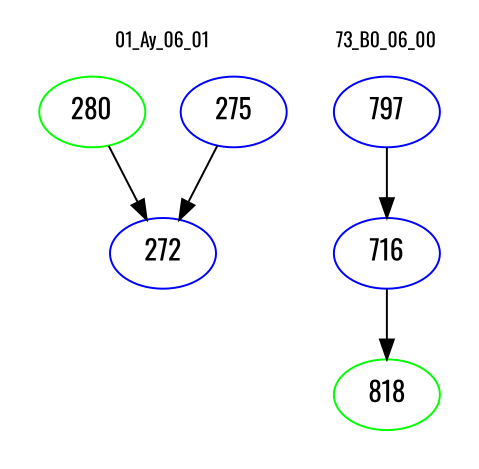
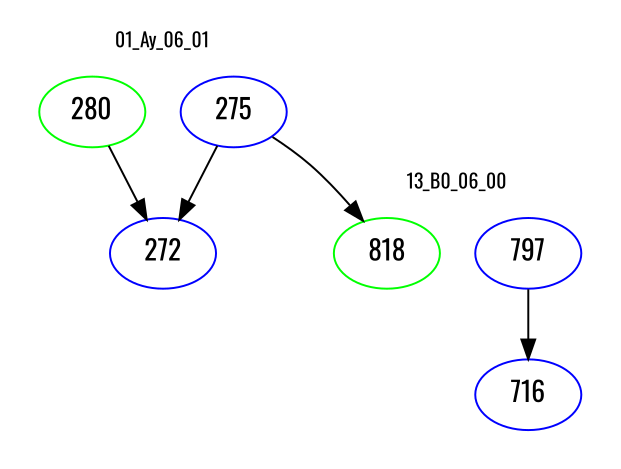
(387, 42) -> (458, 184)
(387, 314) -> (331, 184)
